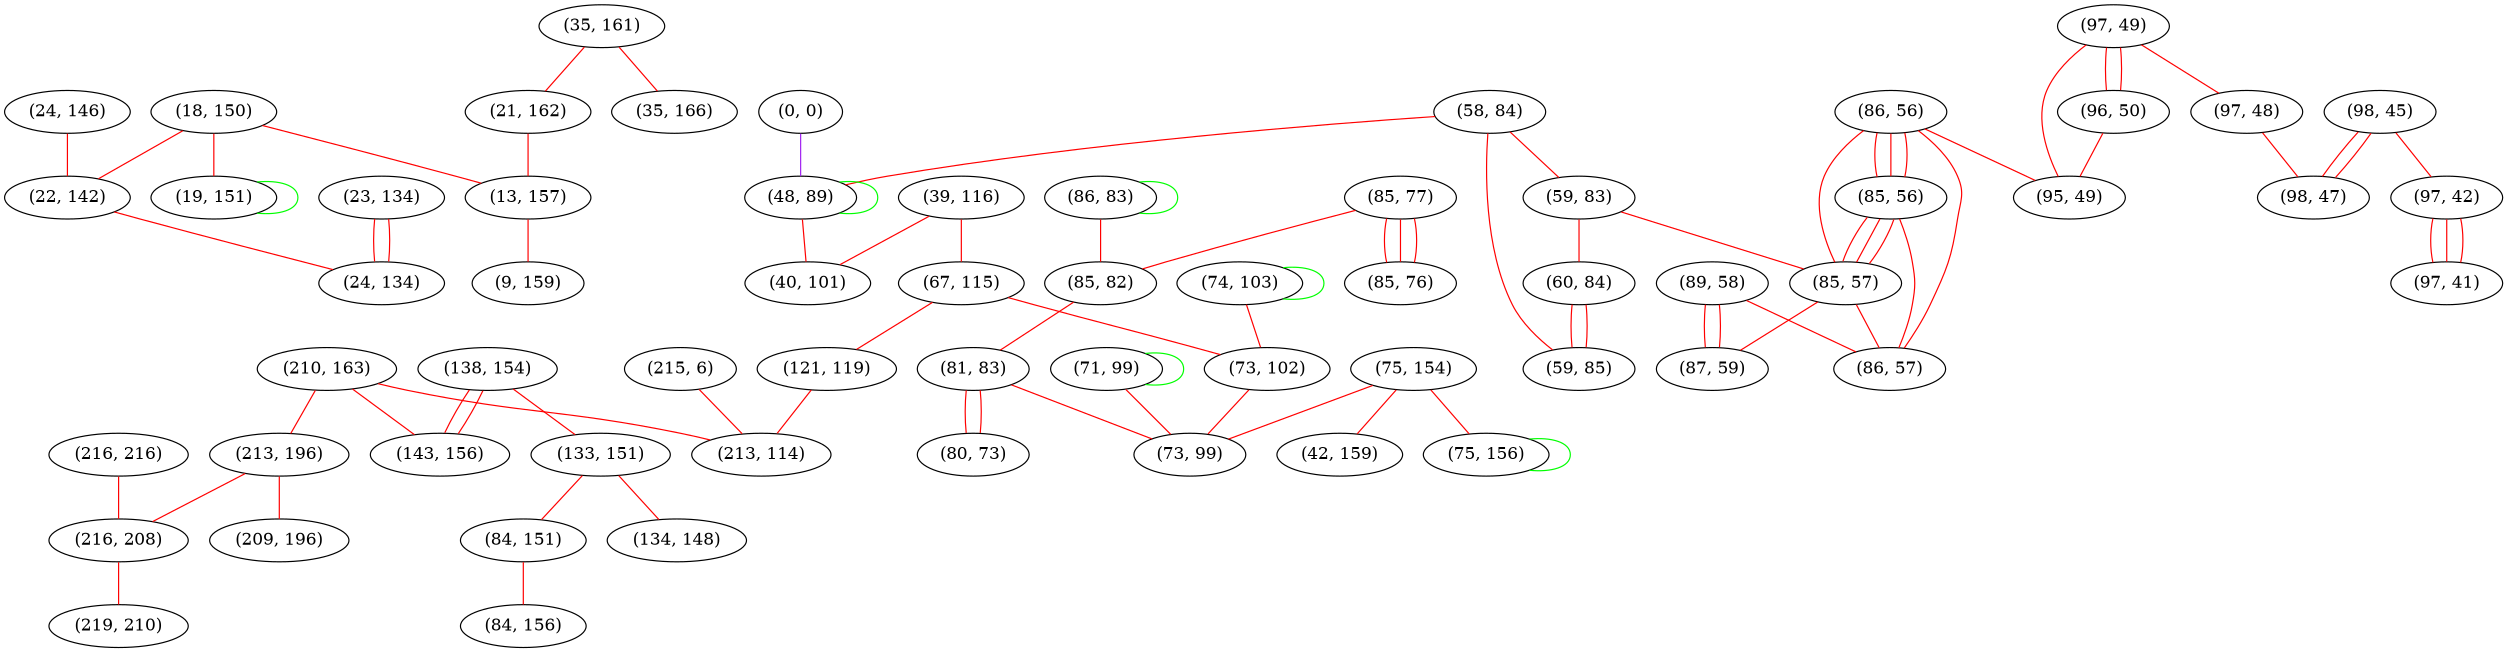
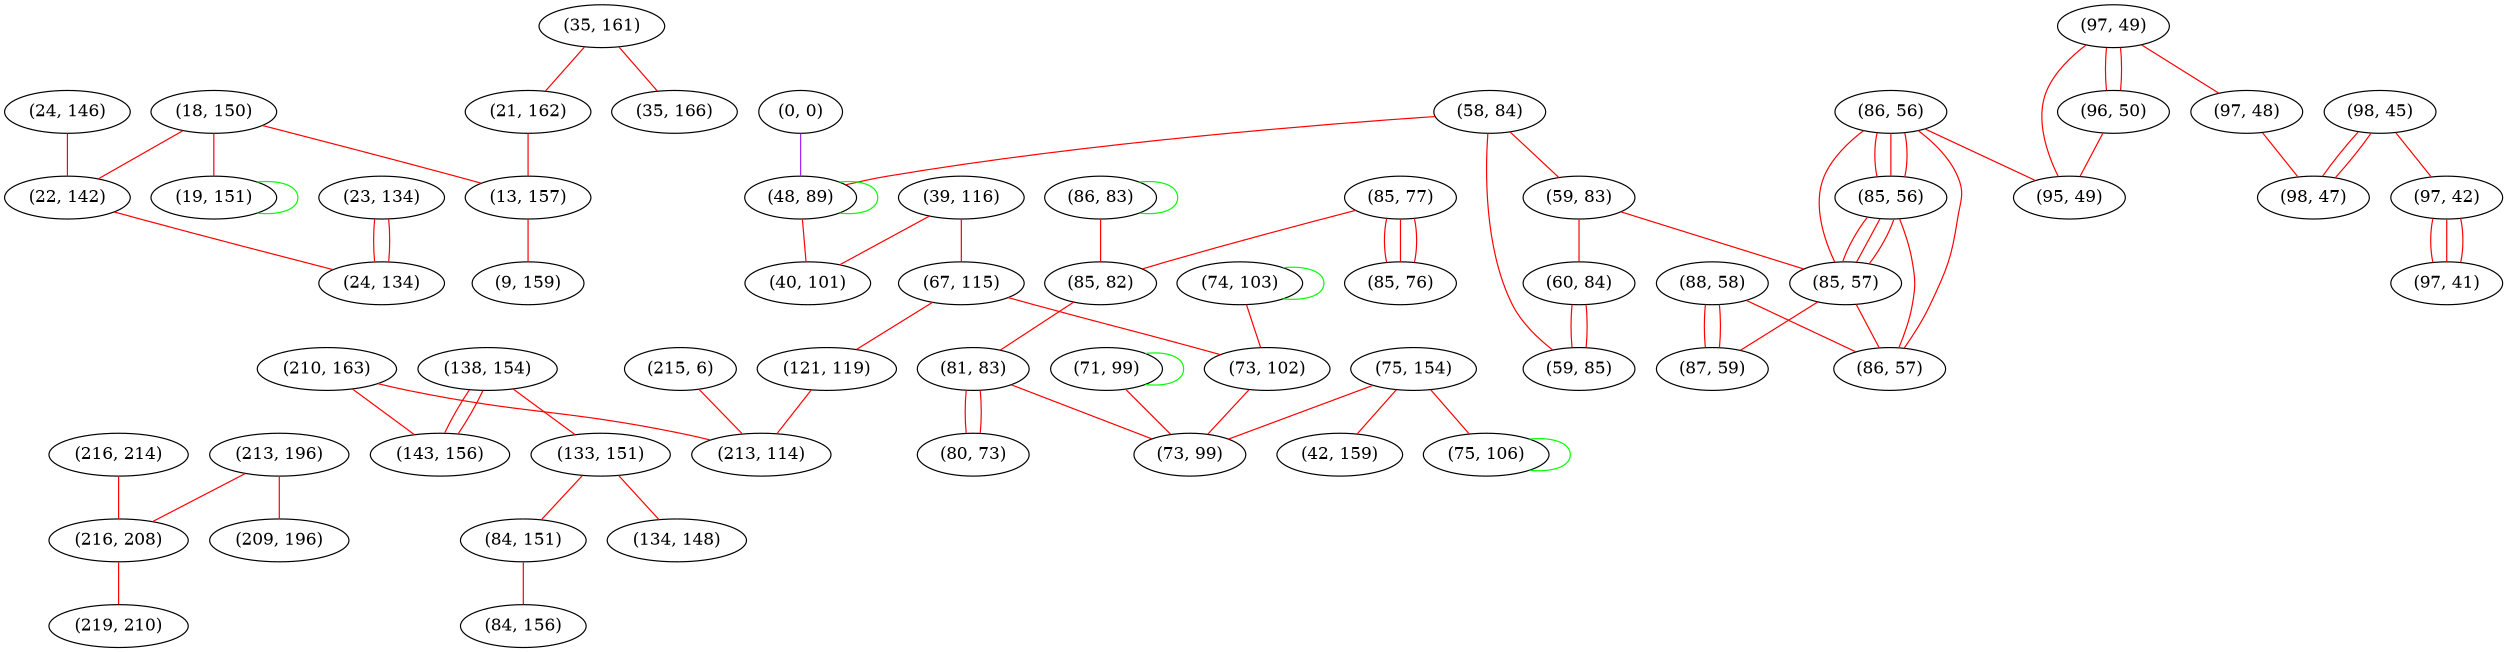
(1712, 283) -> (1712, 283)
(303, 412) -> none
(119, 455) -> (119, 455)
(1486, 455) -> (1486, 455)
